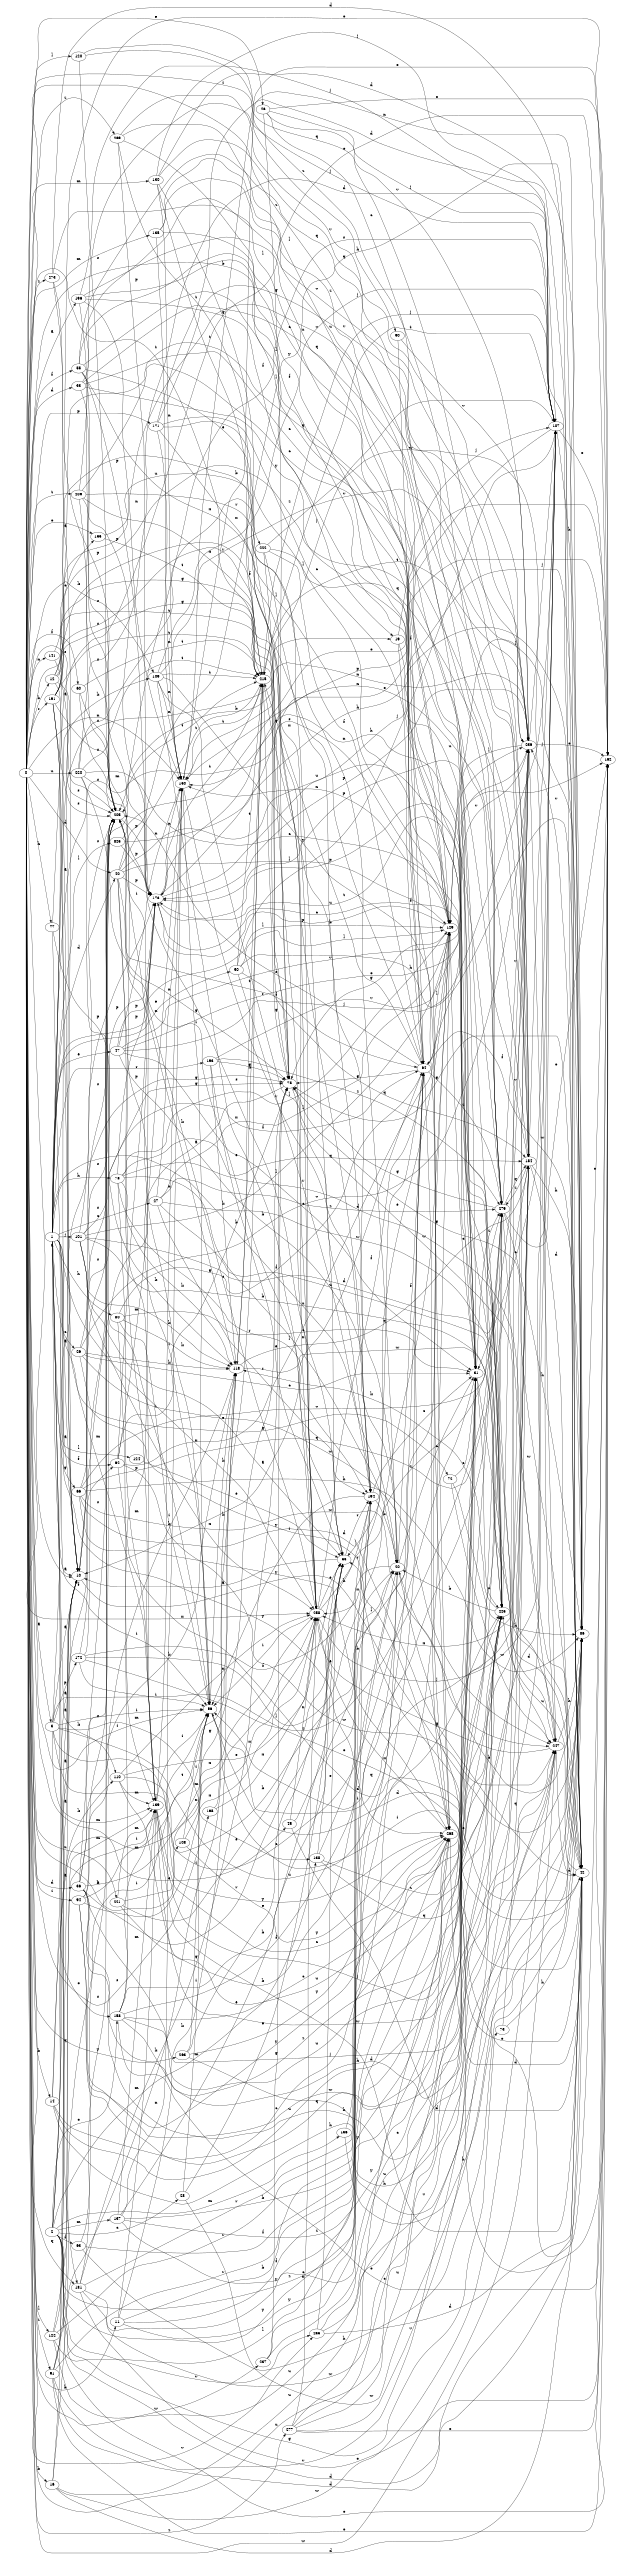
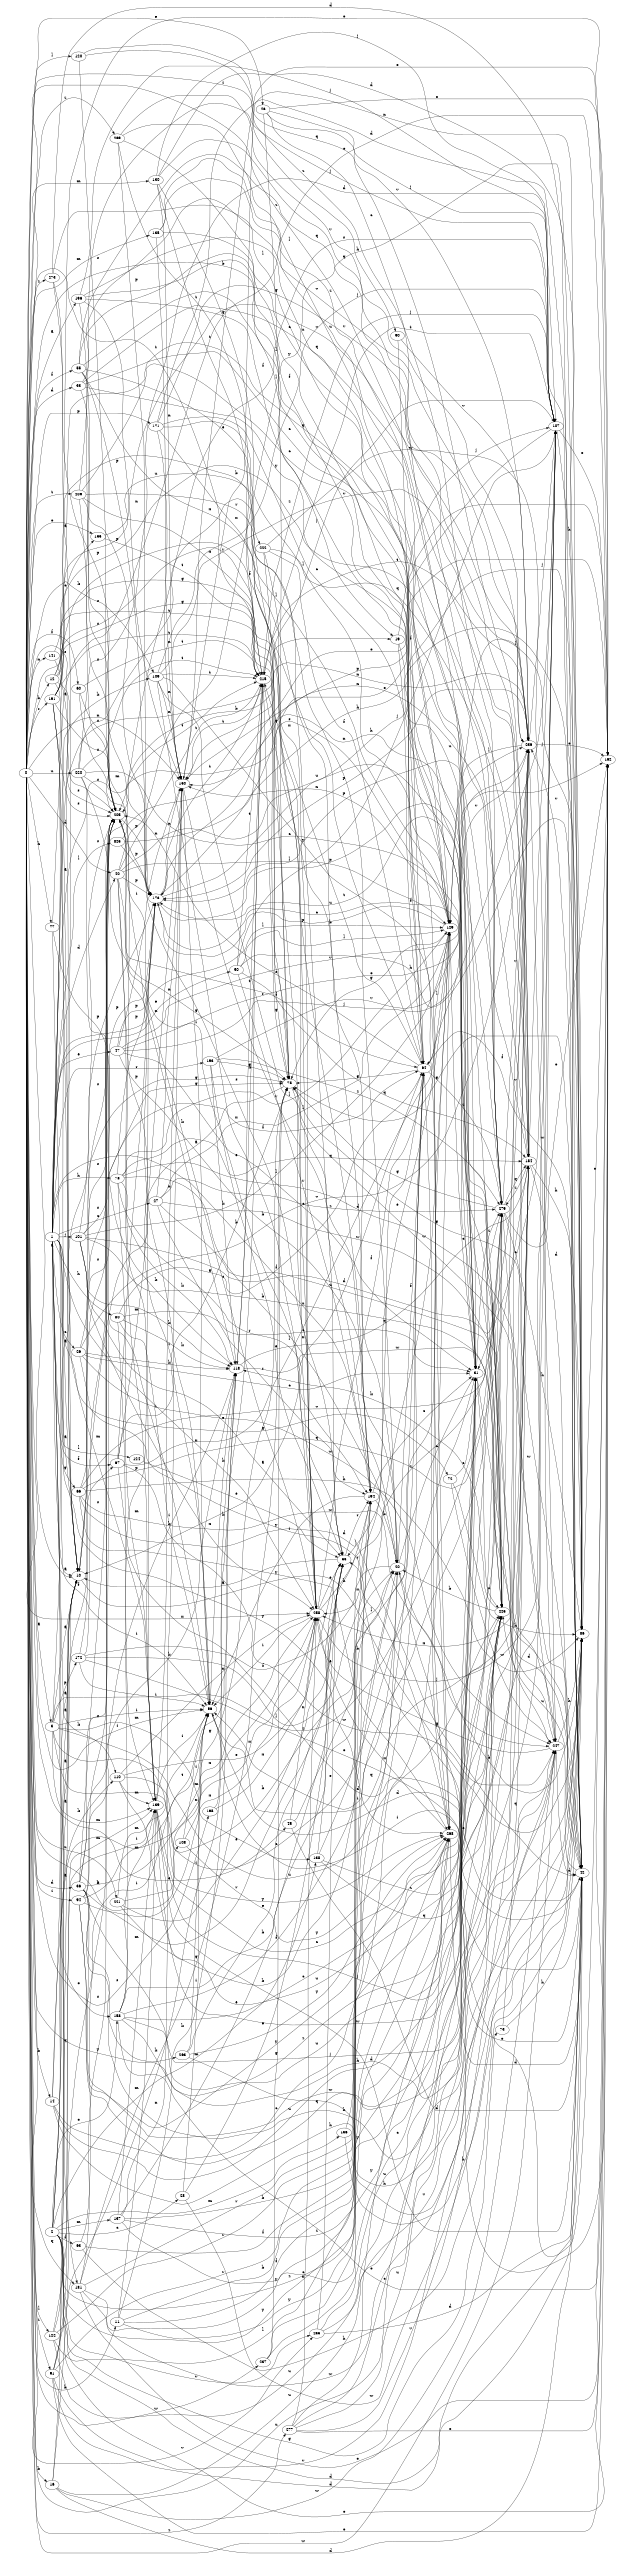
(117, 1463) -> (117, 1463)
